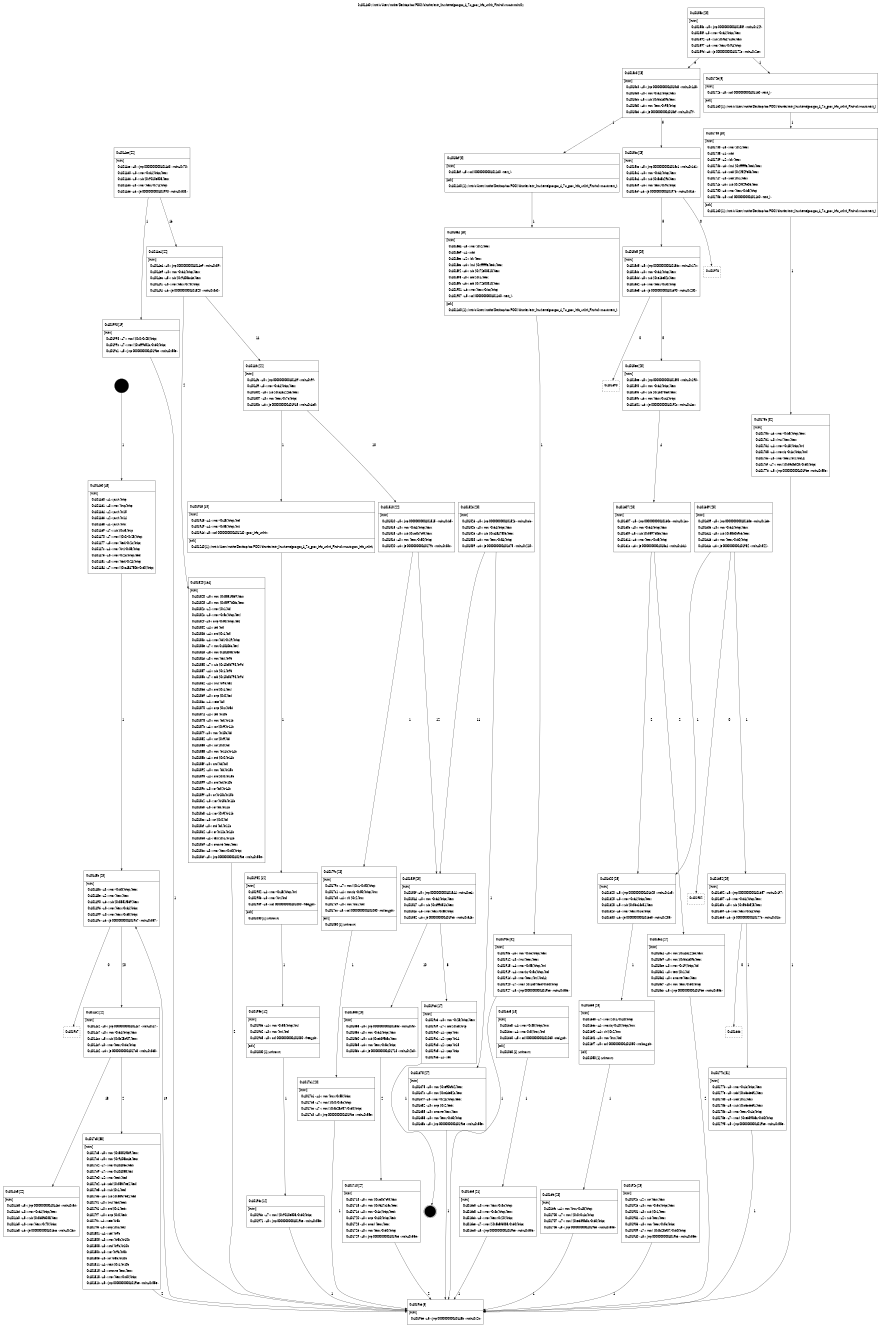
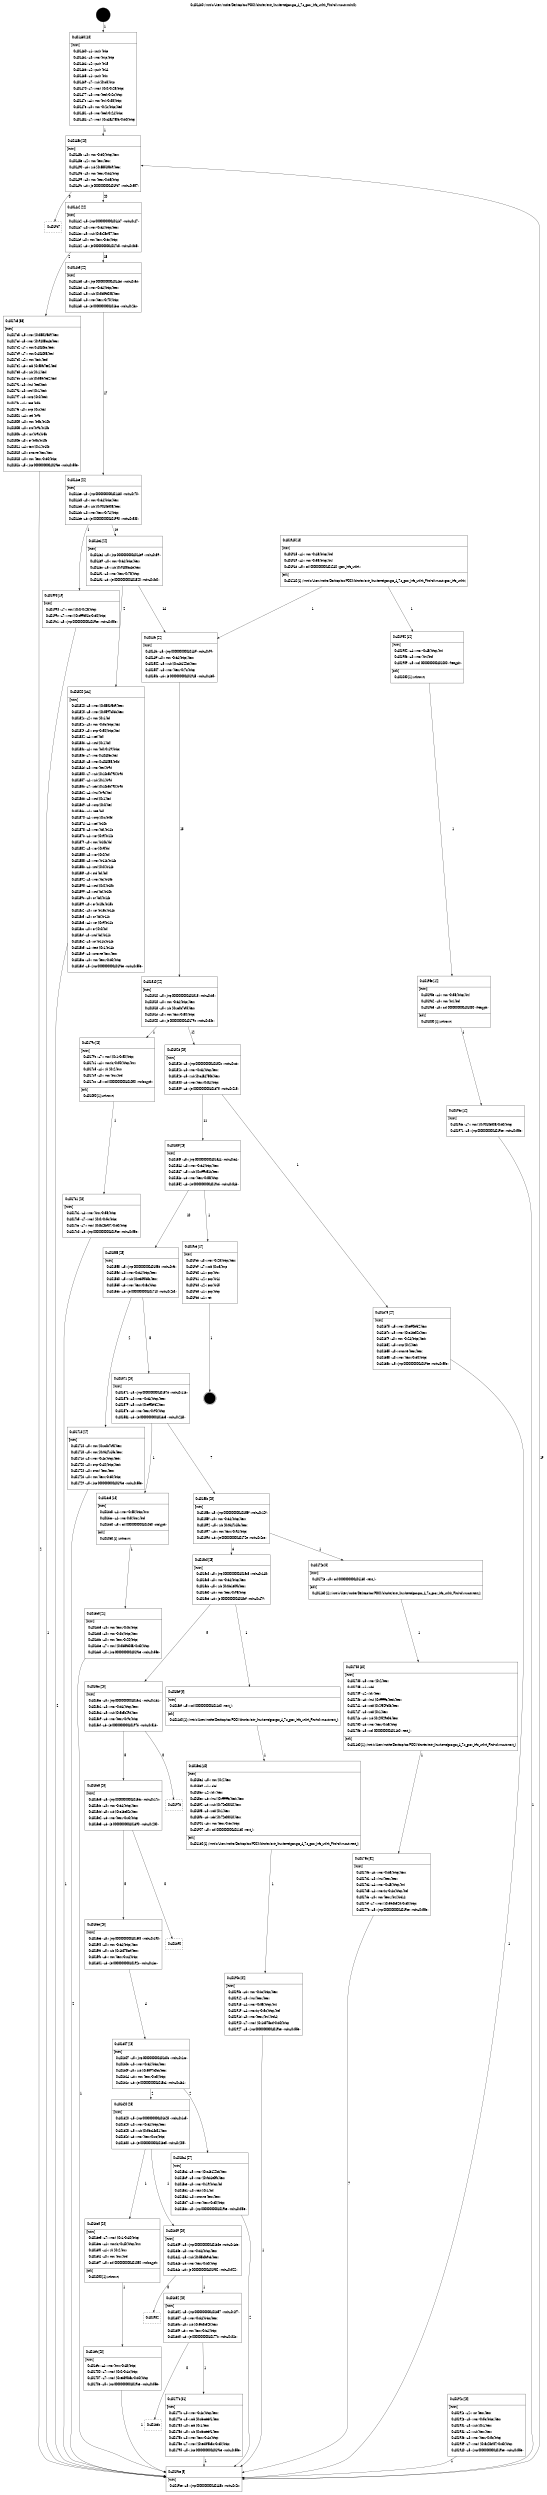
none -> (103, 393)
(281, 455) -> (271, 612)
(427, 712) -> (191, 1035)
(693, 712) -> (157, 2188)
(447, 965) -> (209, 1216)
(792, 965) -> (349, 2184)
none -> (151, 1398)
